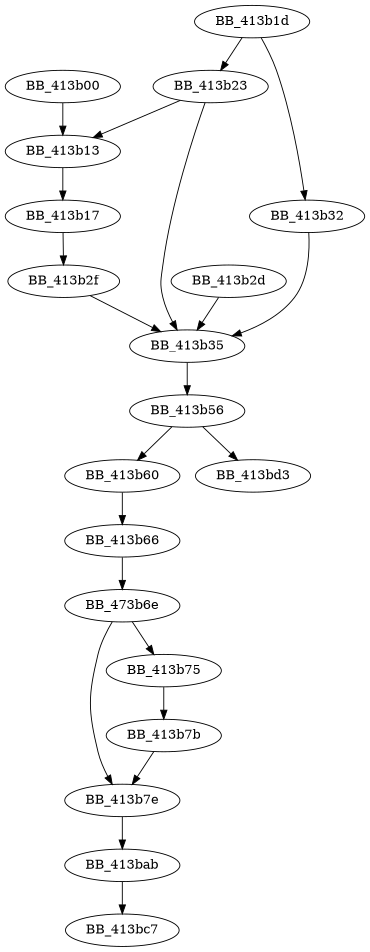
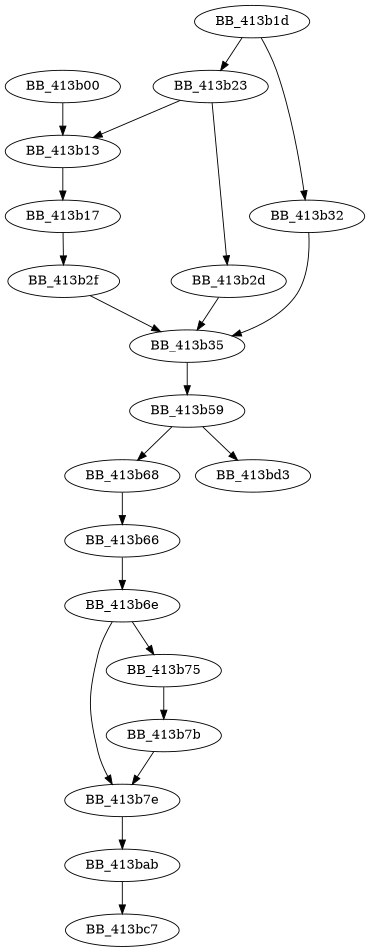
(173, 212) -> (219, 179)
(187, 411) -> (187, 411)
(122, 476) -> (122, 476)
(122, 606) -> (122, 606)
